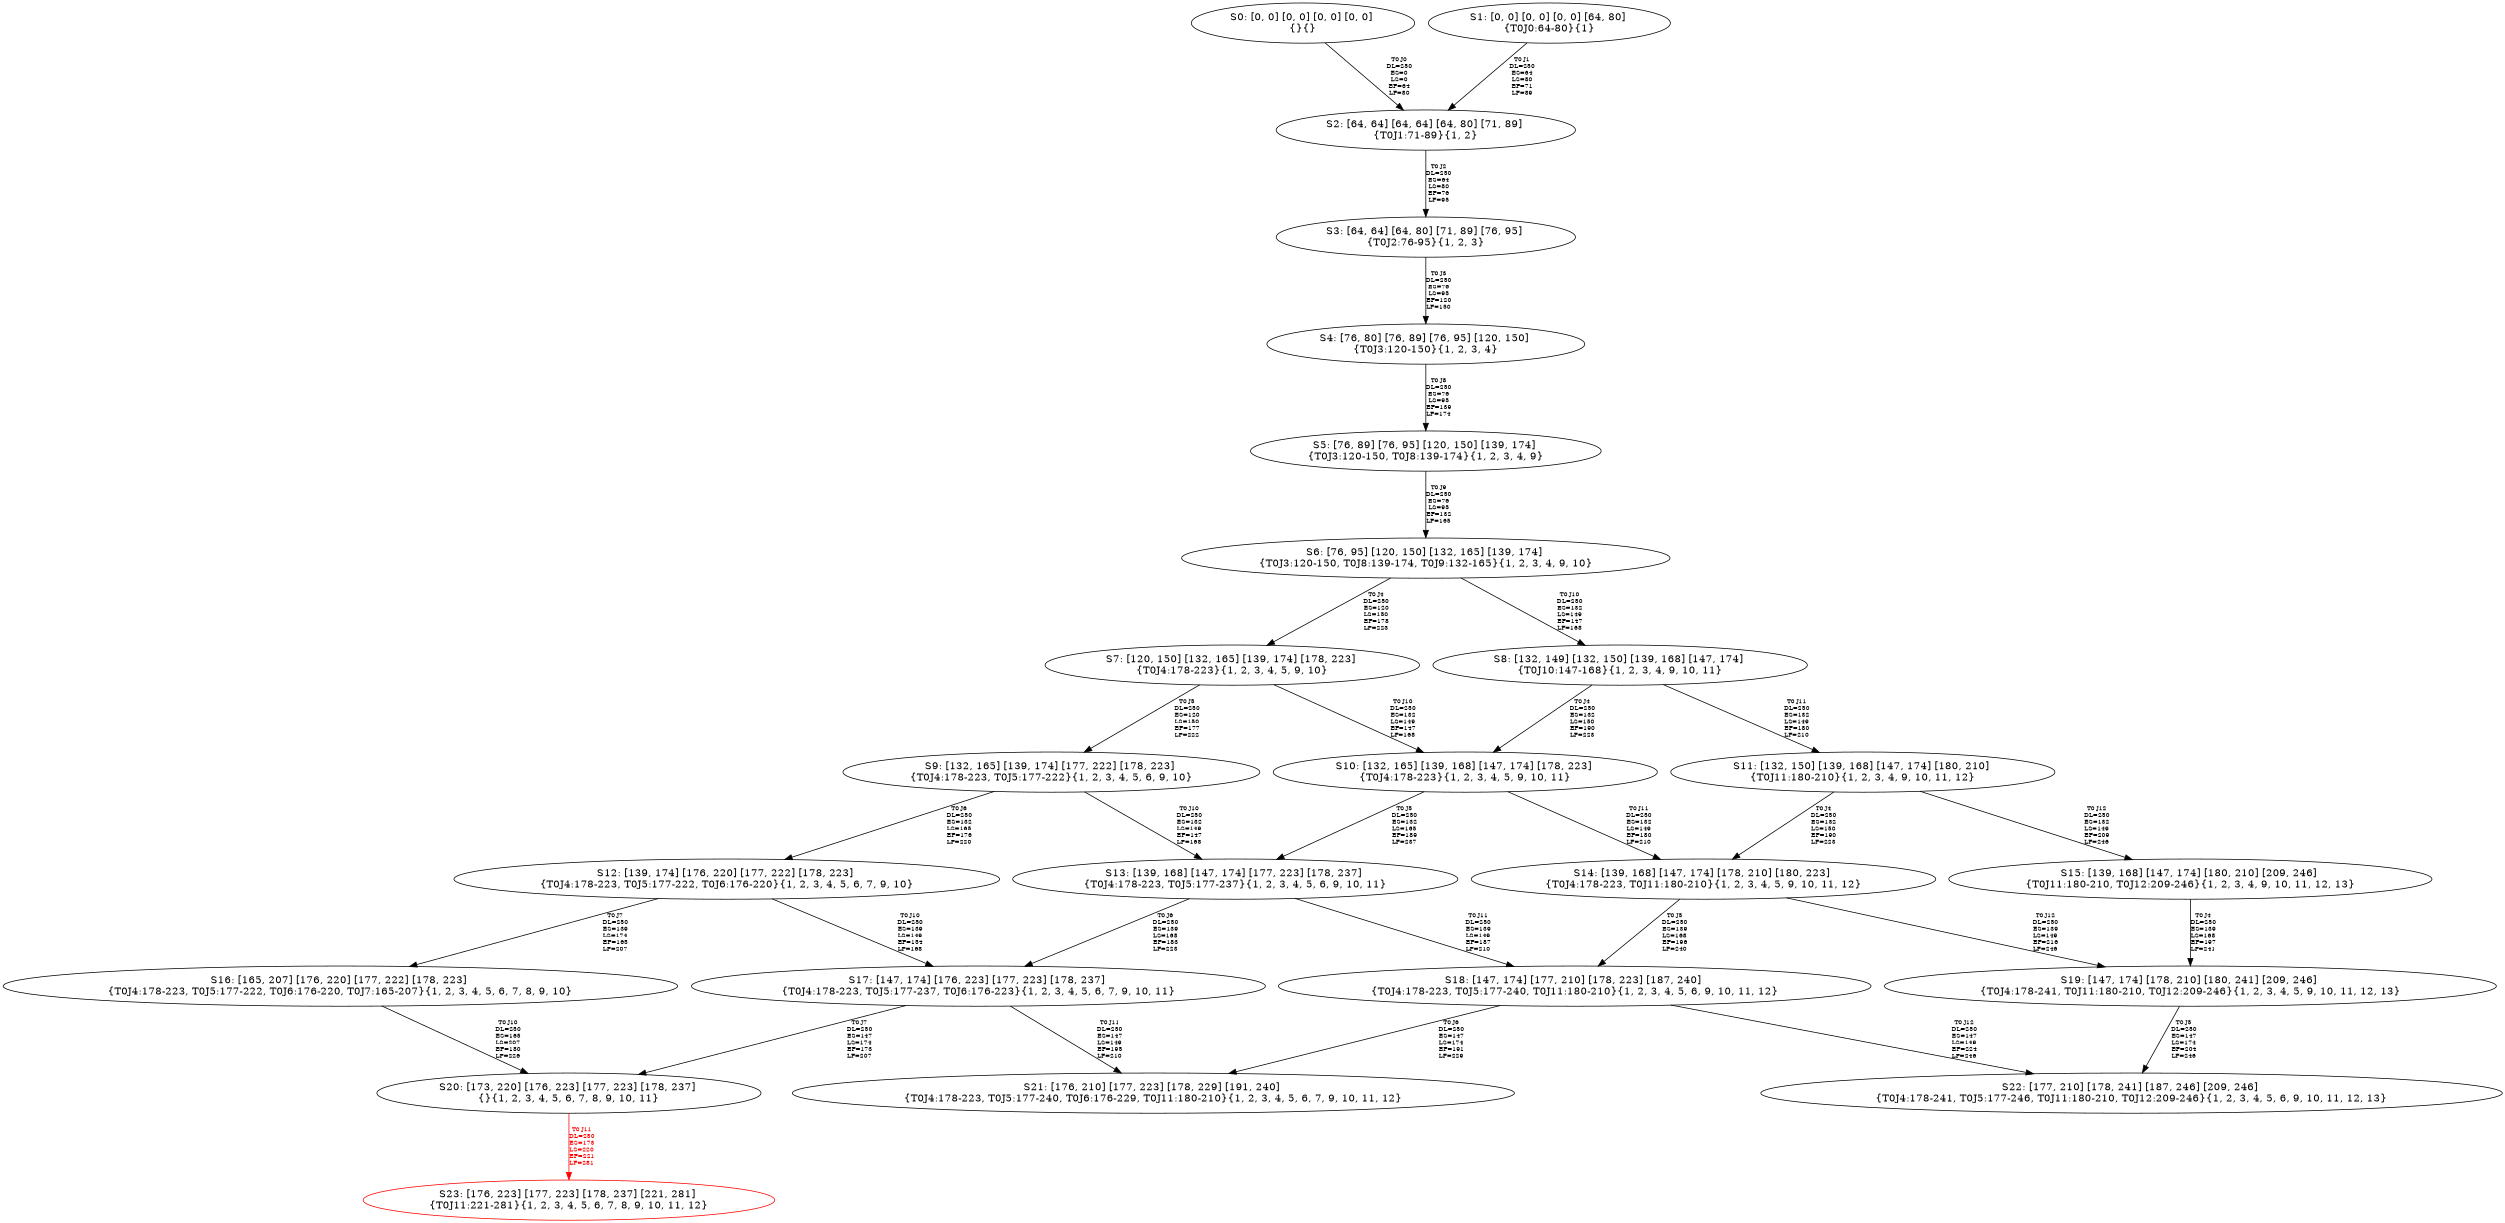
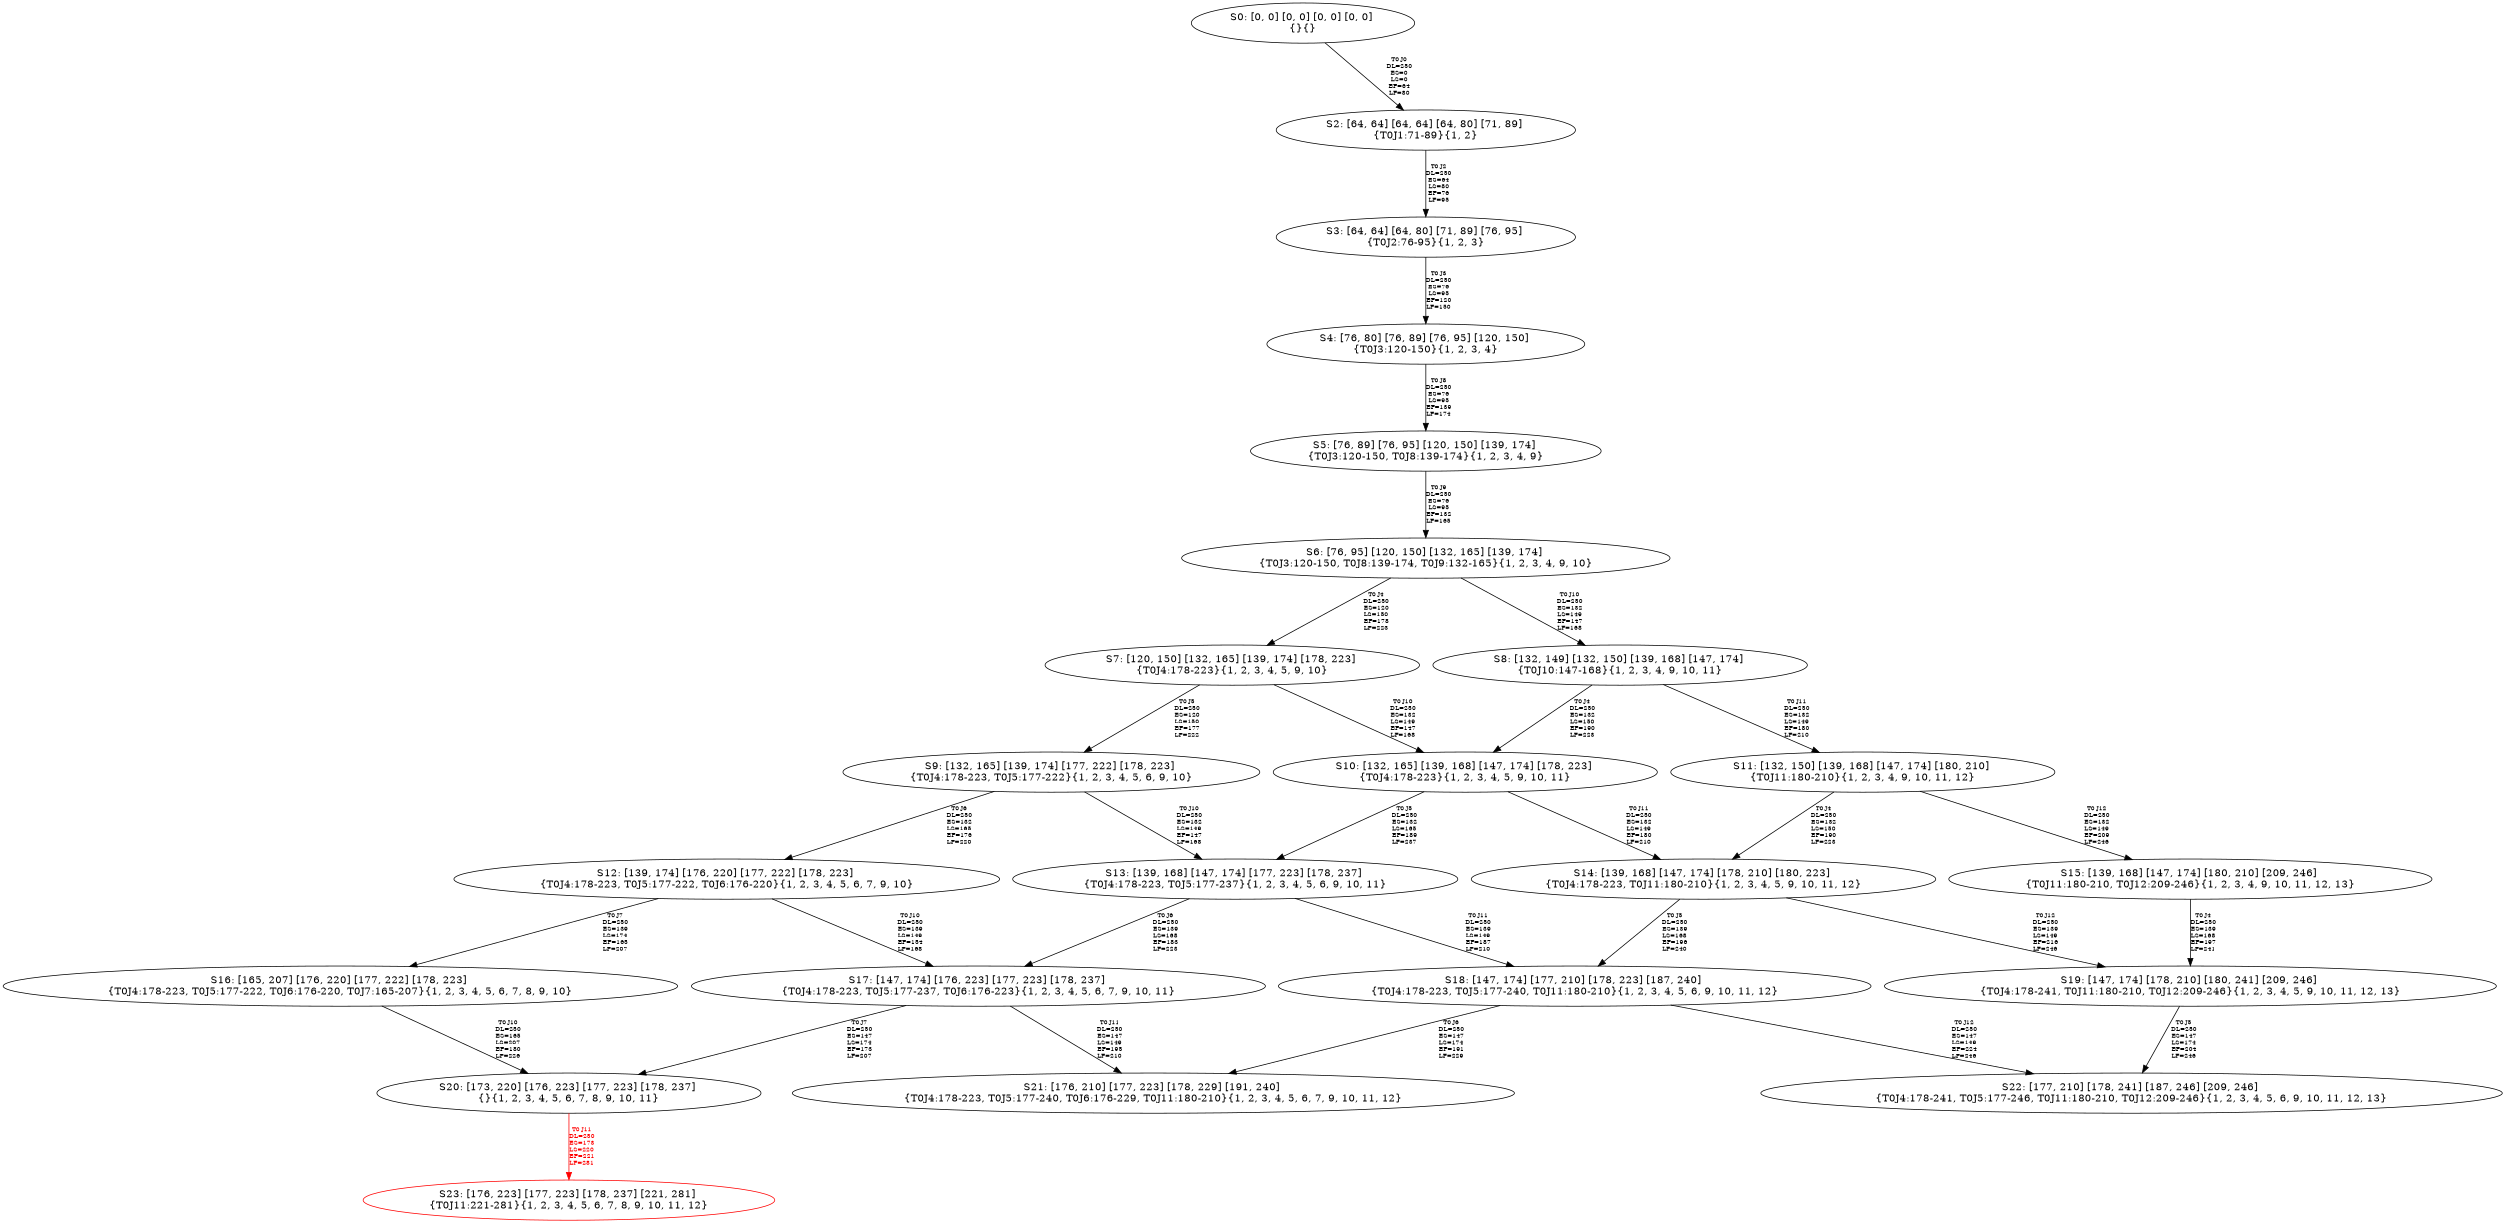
(1549, 23) -> none
